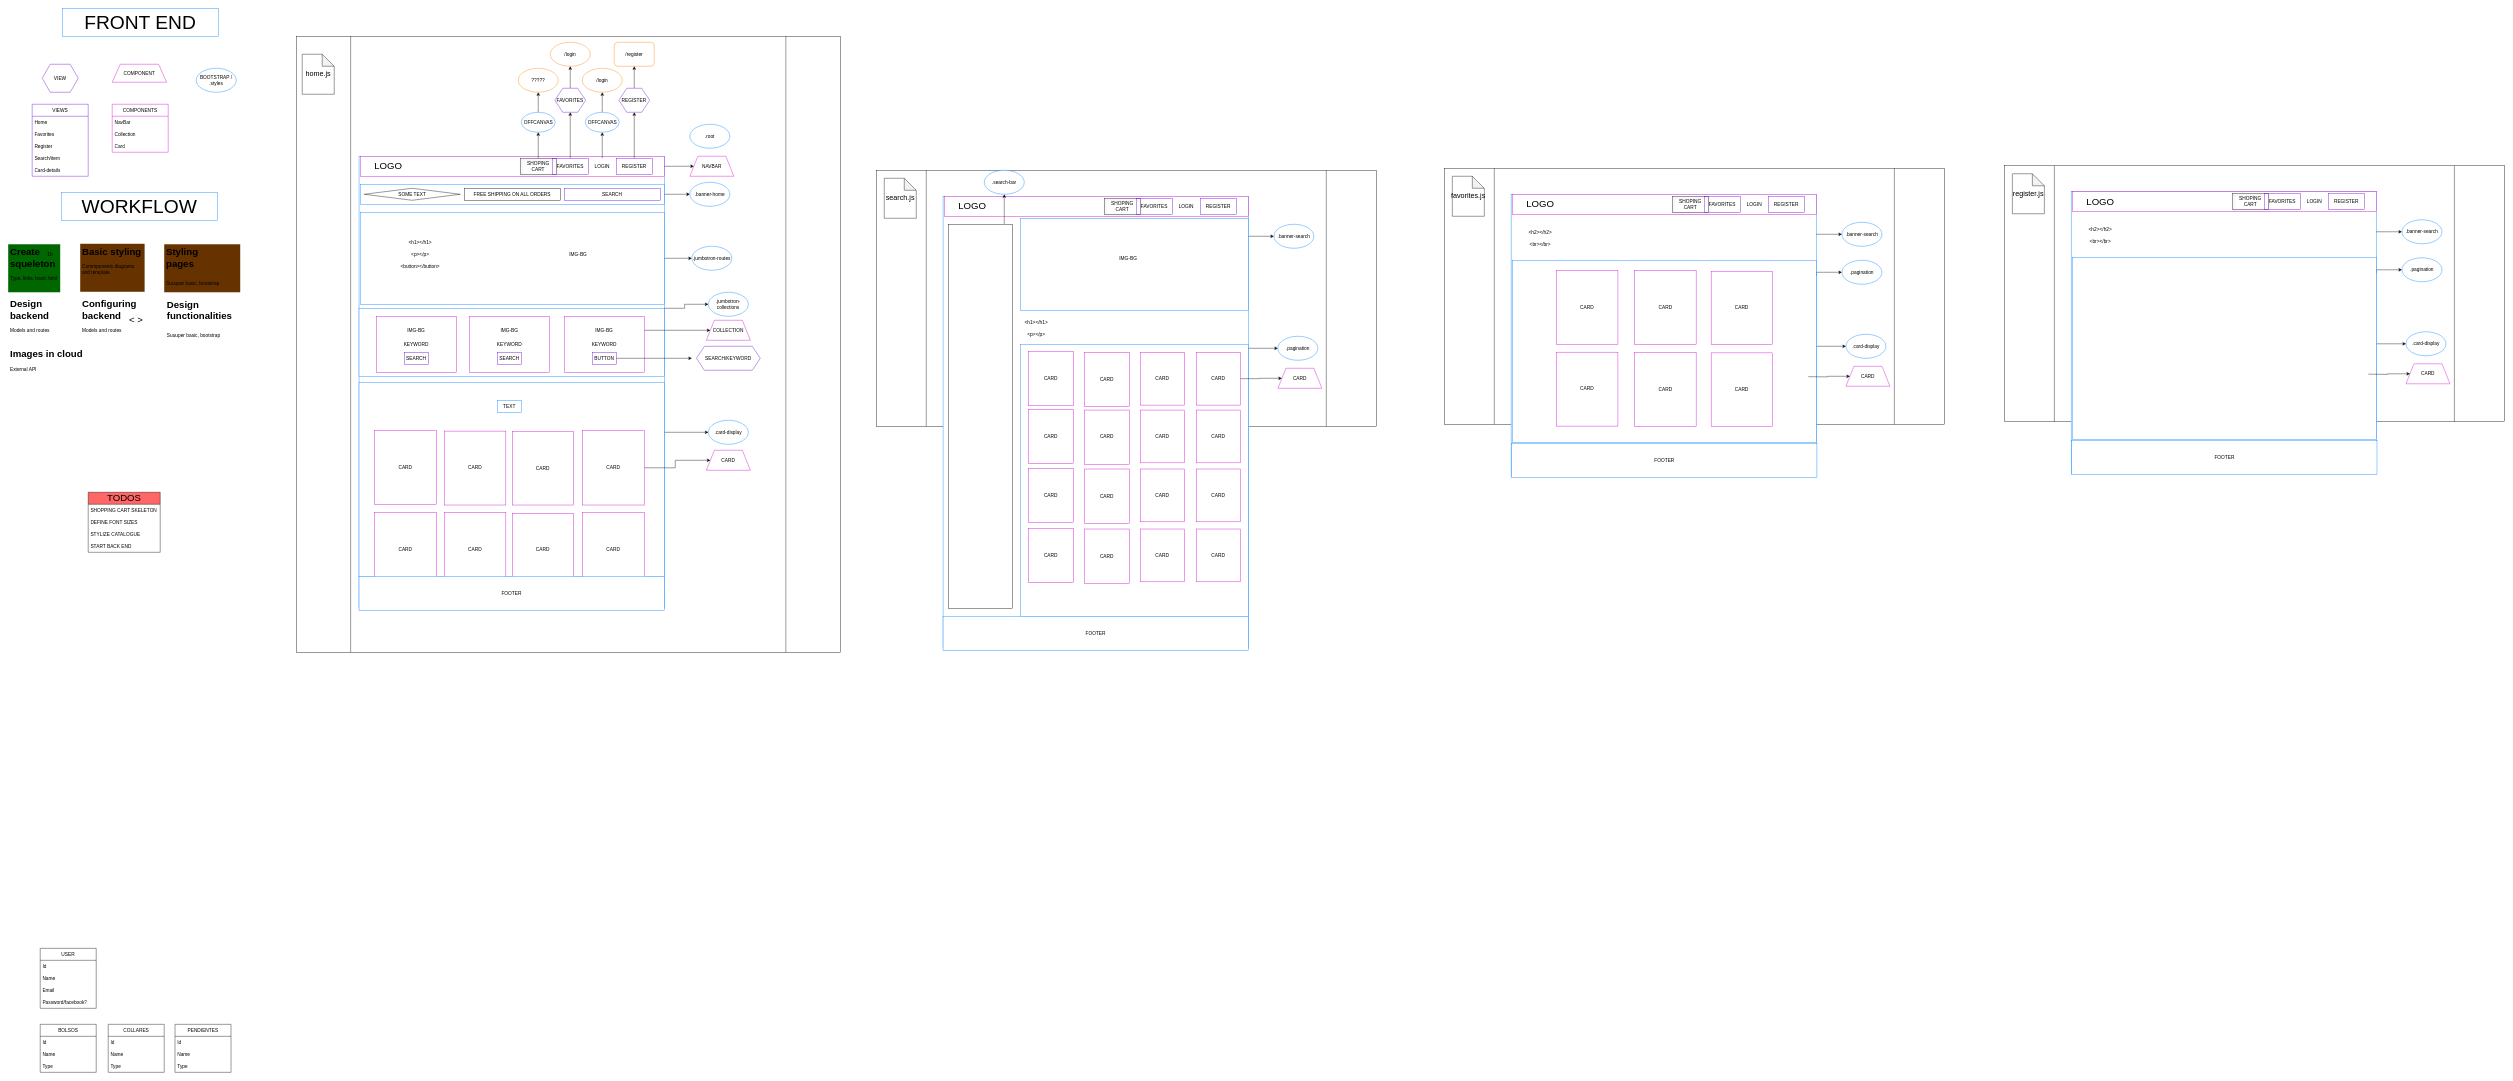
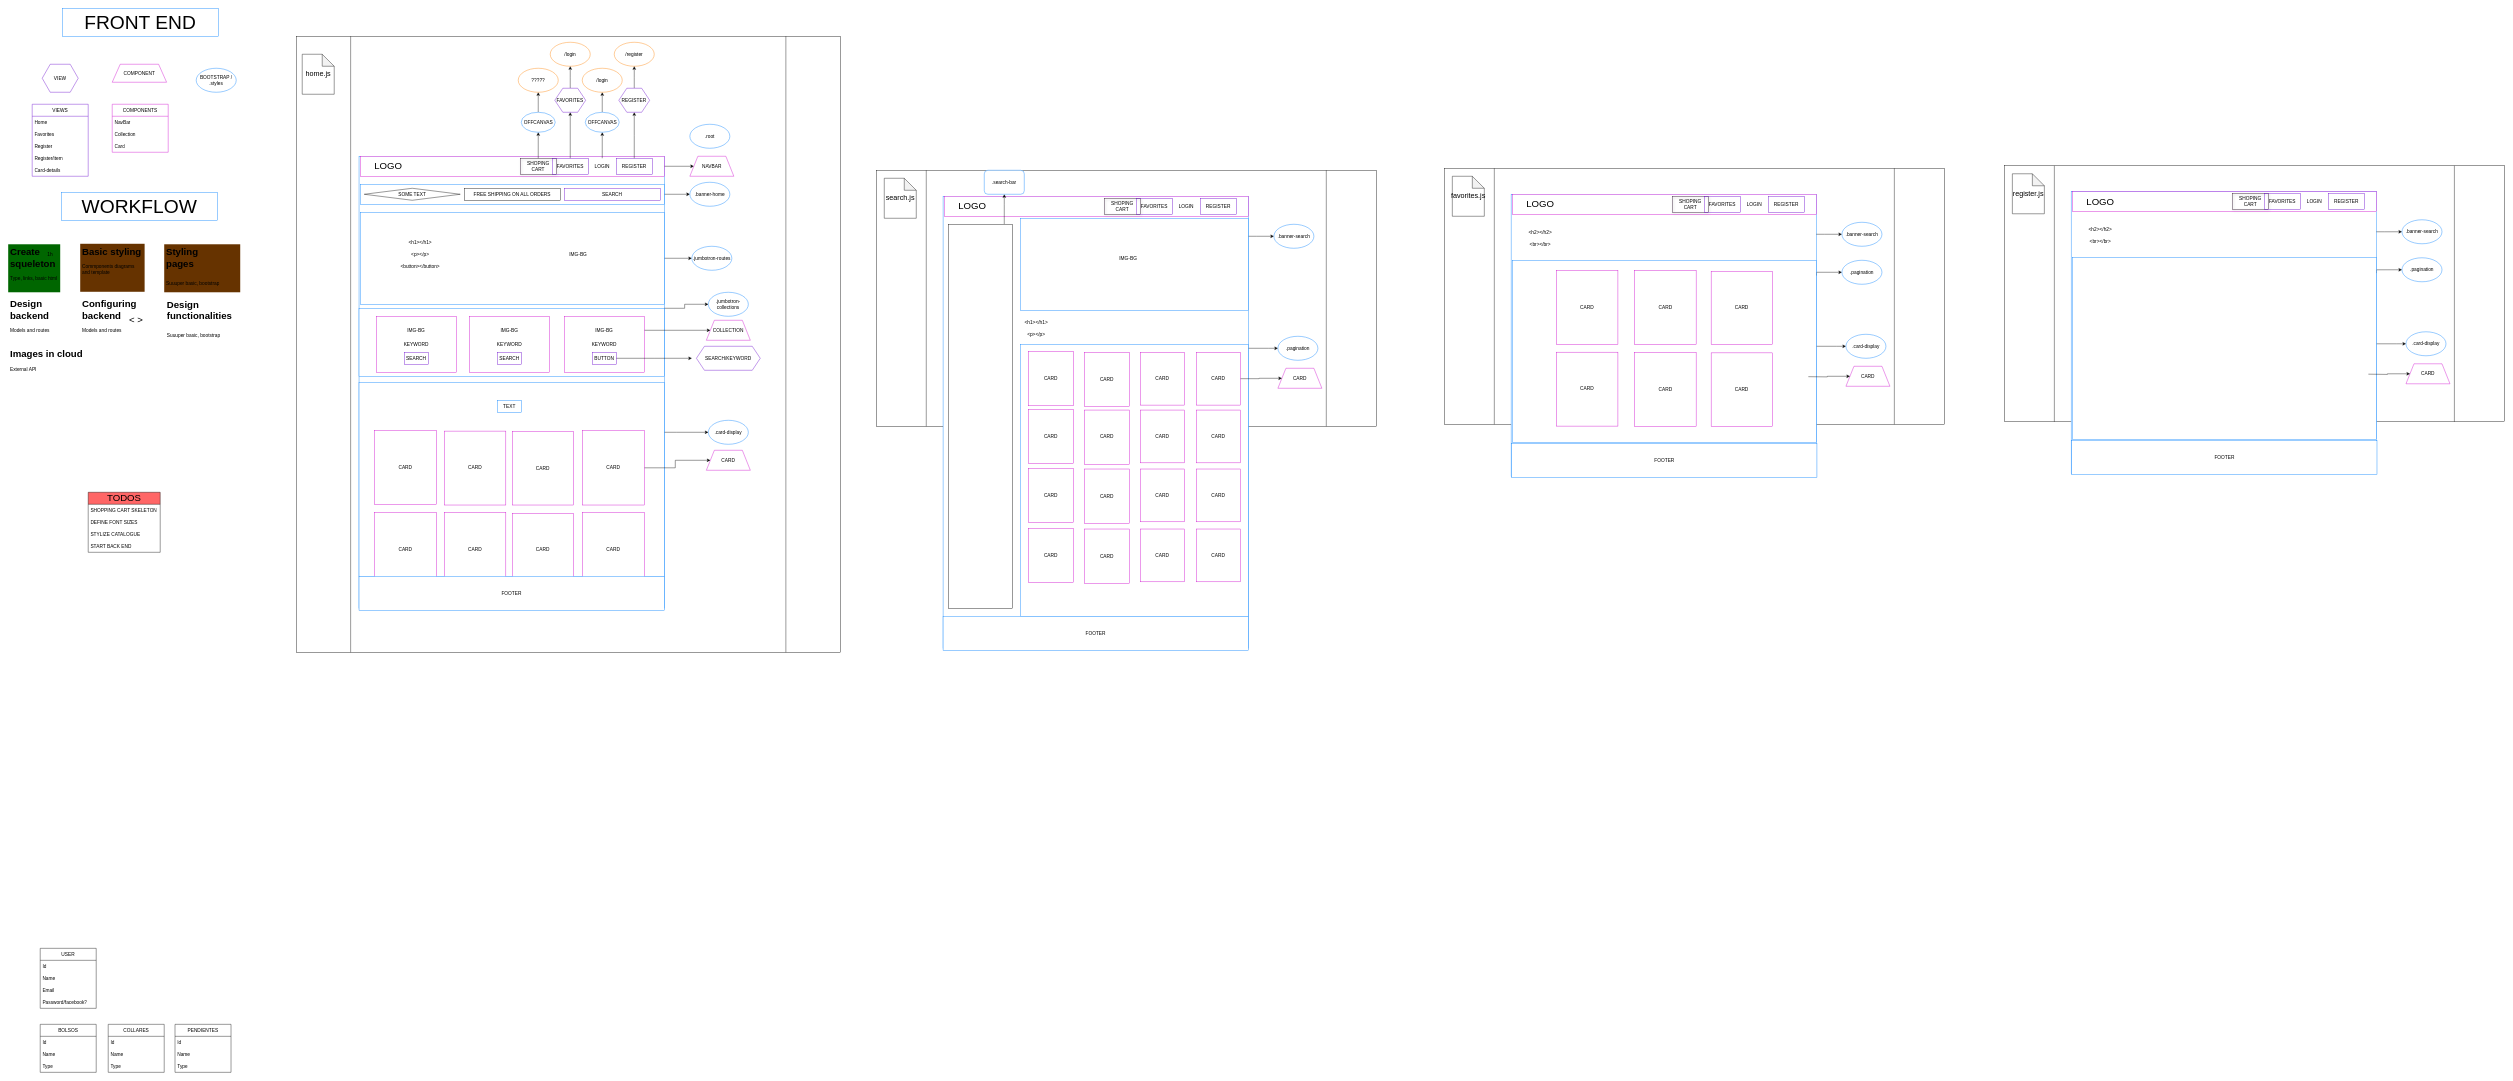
(634, 54) -> (634, 54)
(49, 158) -> (51, 158)
(1004, 182) -> (1004, 182)
